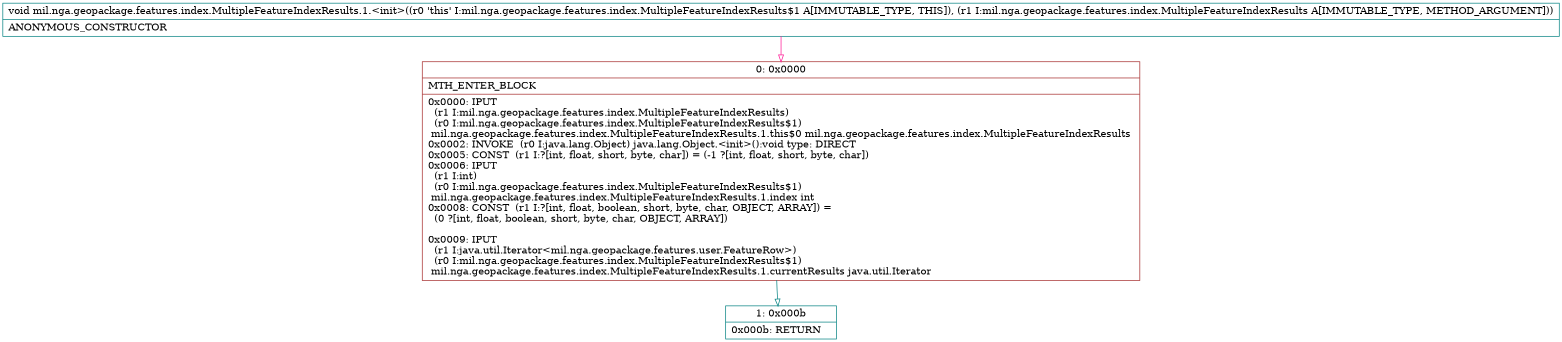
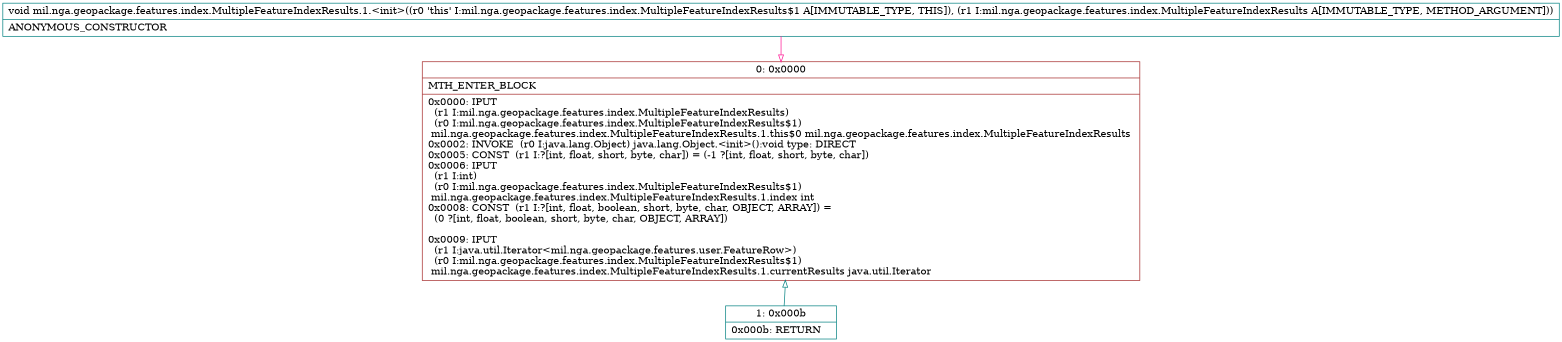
(777, 290) -> (785, 297)
